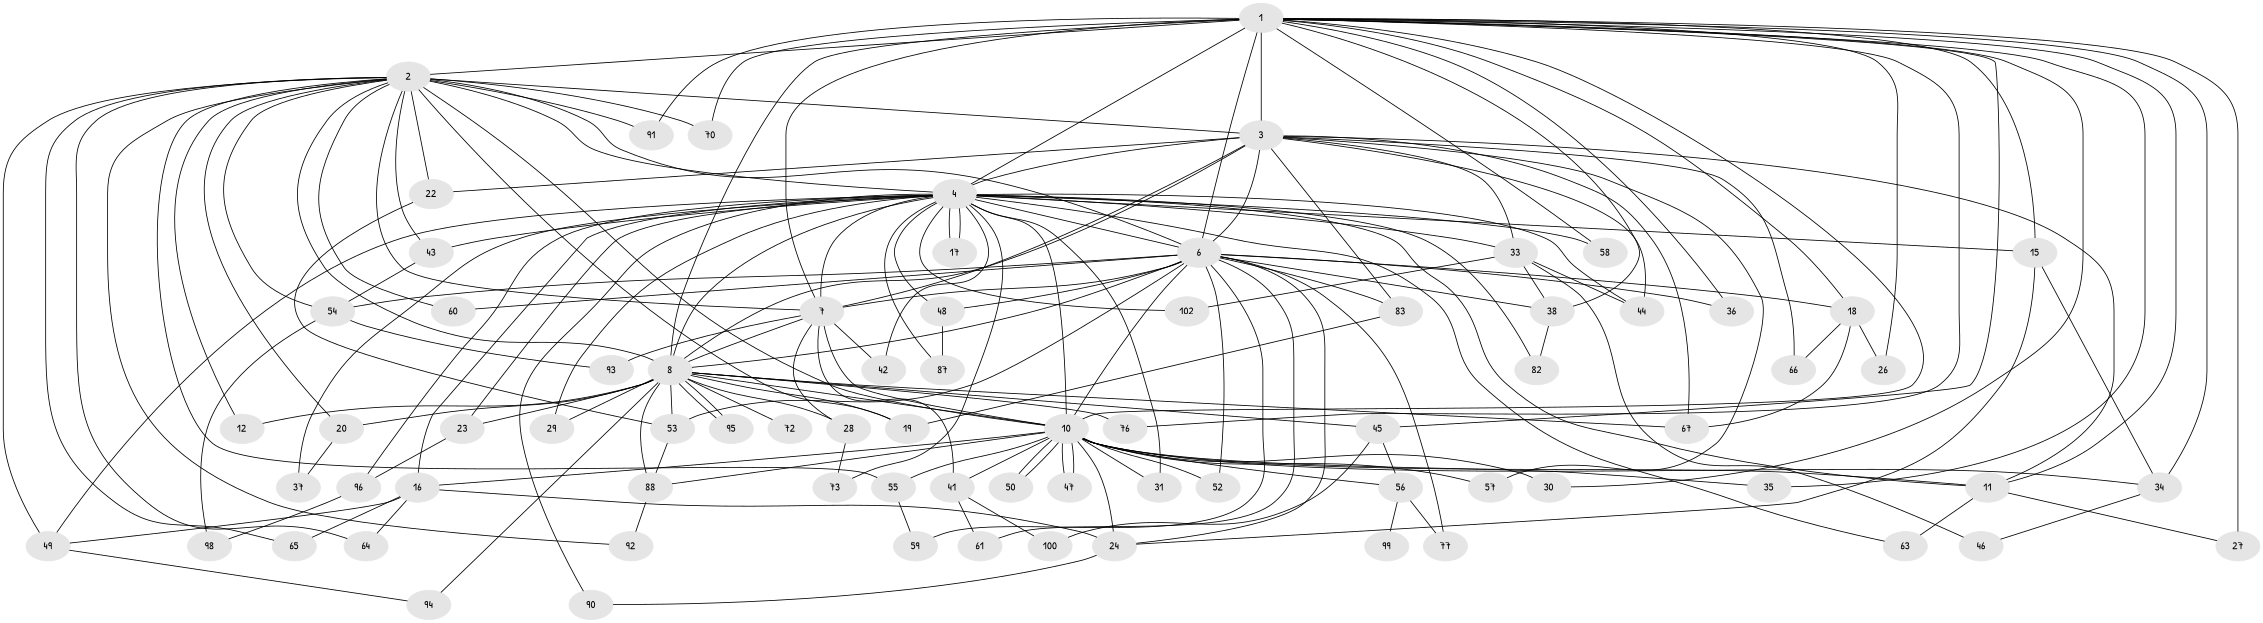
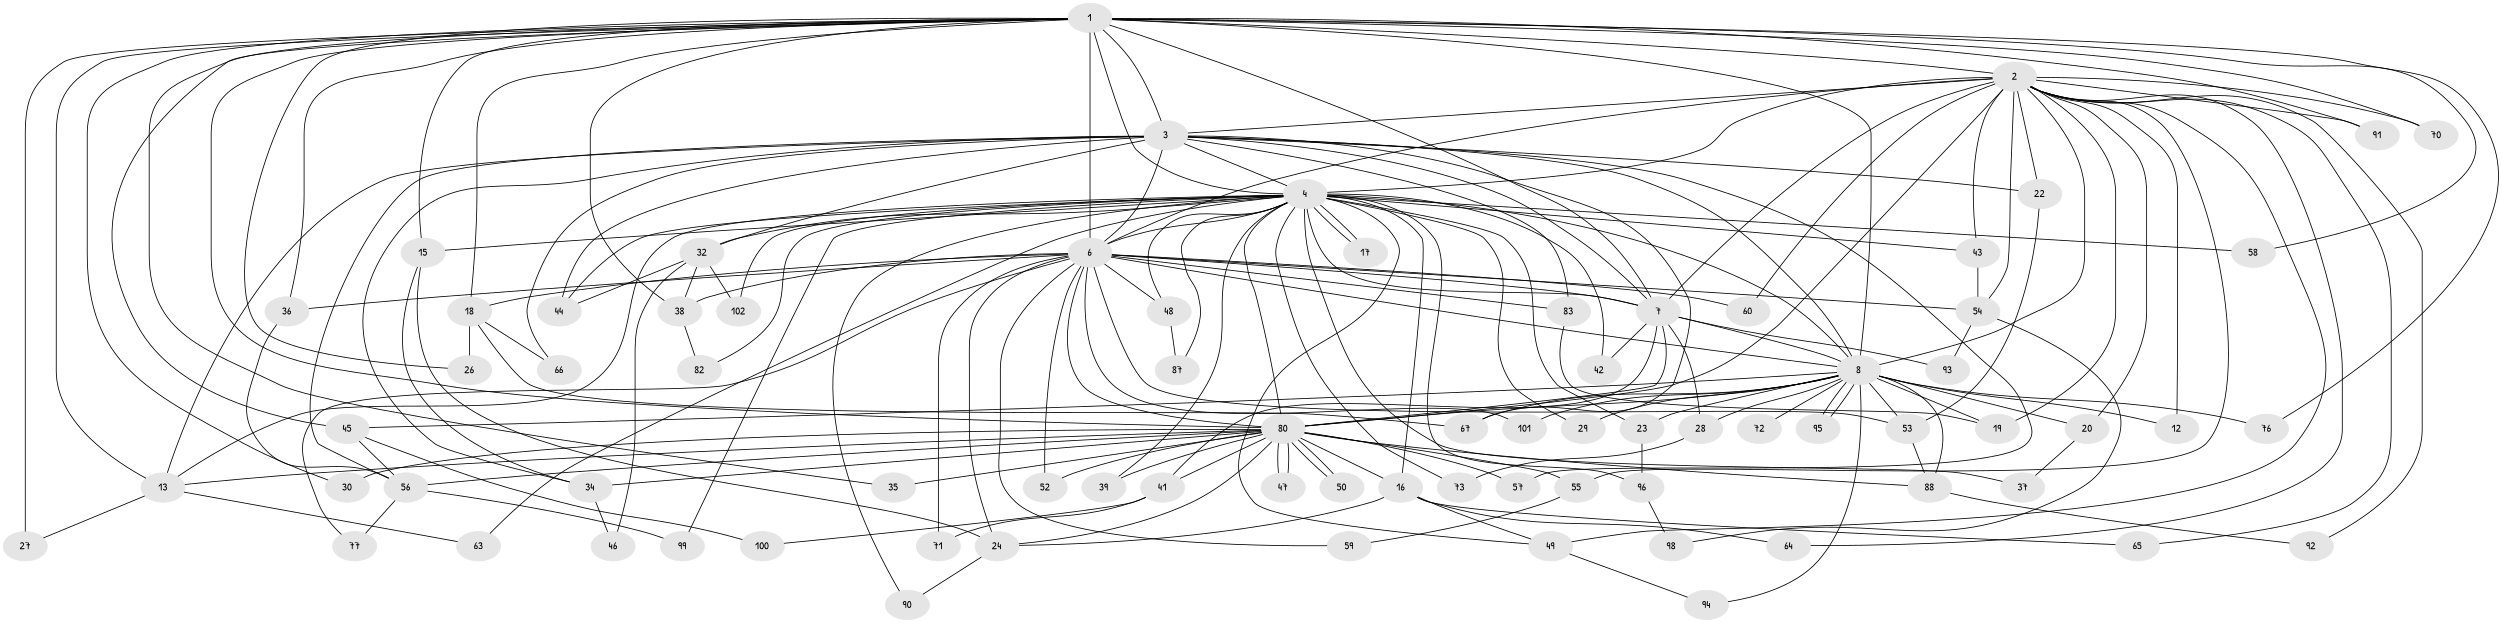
(2102, 54) -> (573, 182)
none -> (430, 177)
none -> (875, 227)
(1516, 253) -> (702, 253)
(1066, 429) -> (1283, 429)
none -> (1525, 429)
none -> (263, 447)
(1159, 488) -> (1104, 488)
(1988, 488) -> (163, 488)
(980, 546) -> (938, 546)
